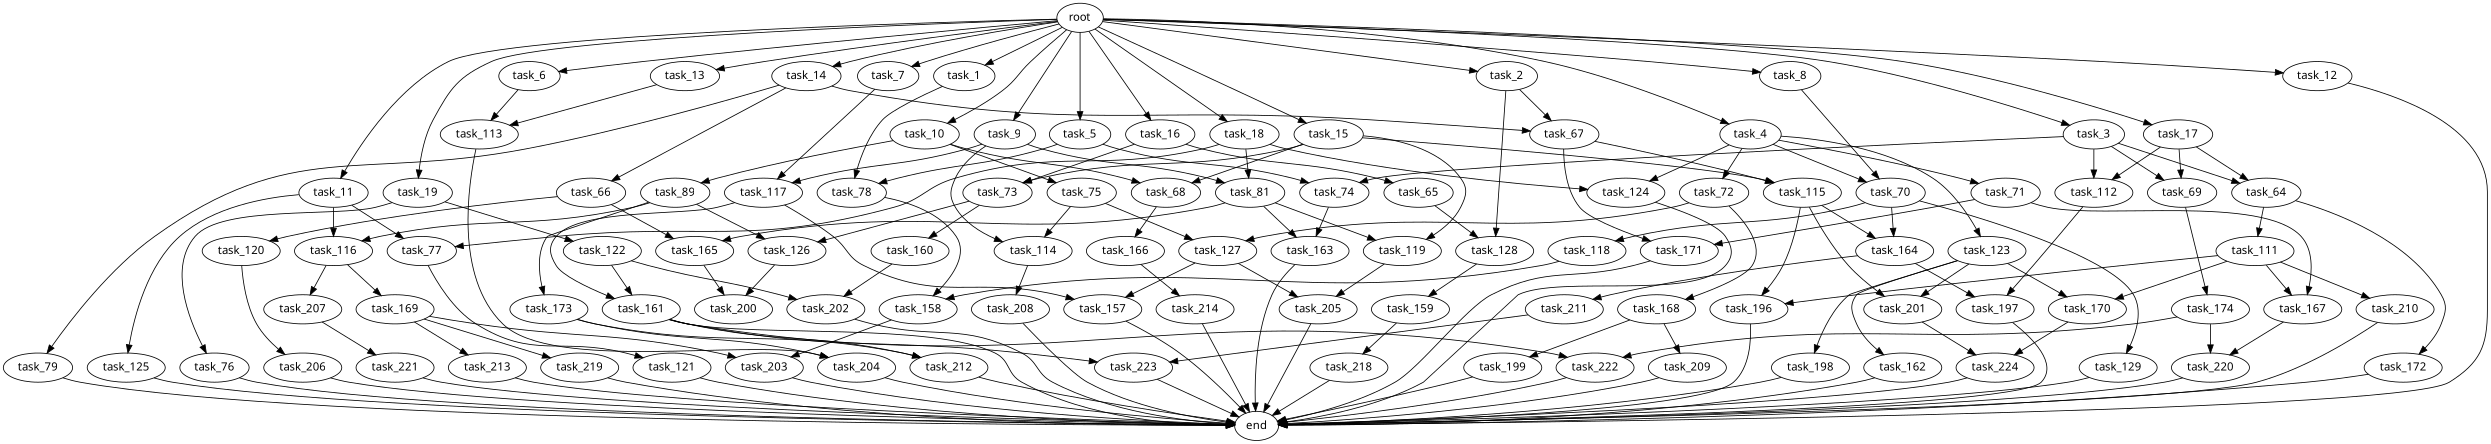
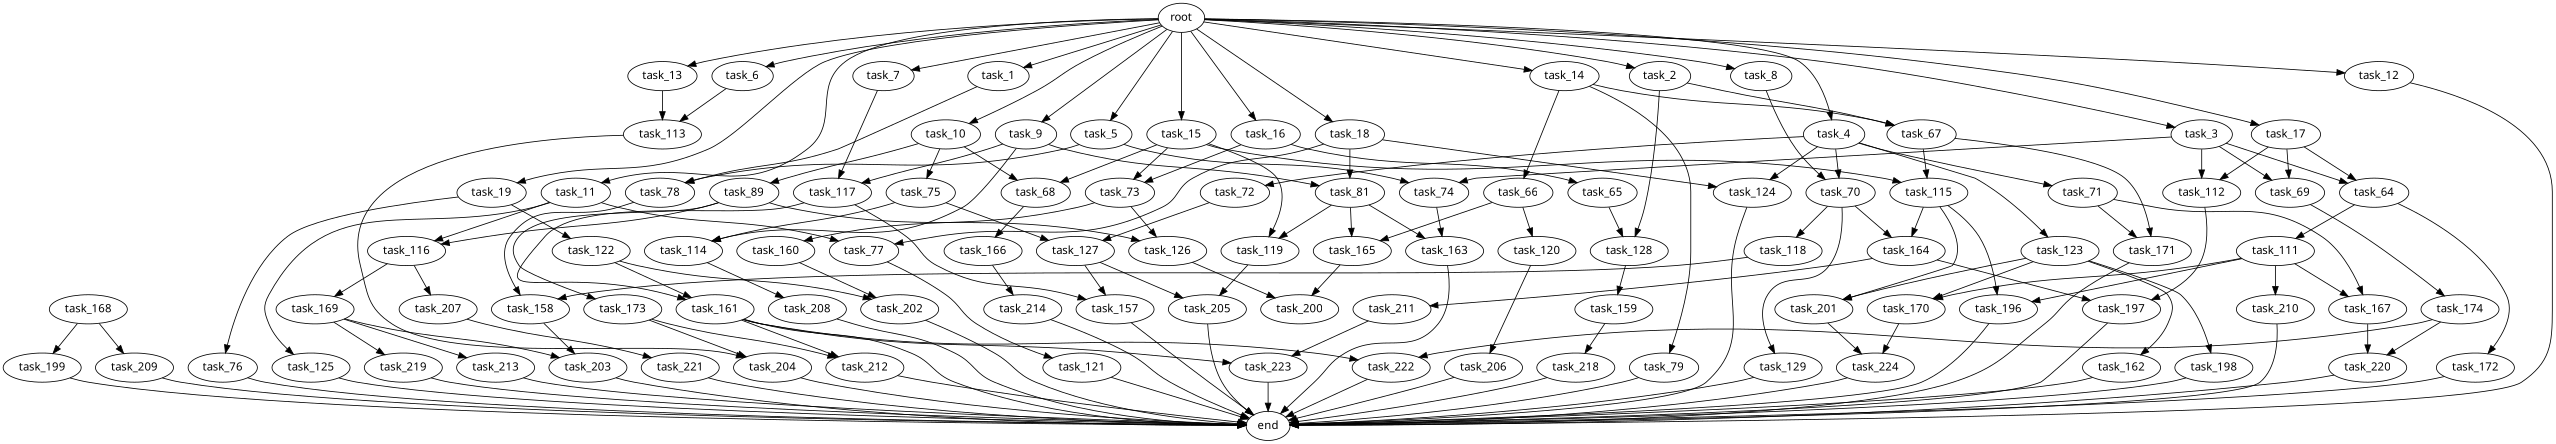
(1754, 262) -> none
